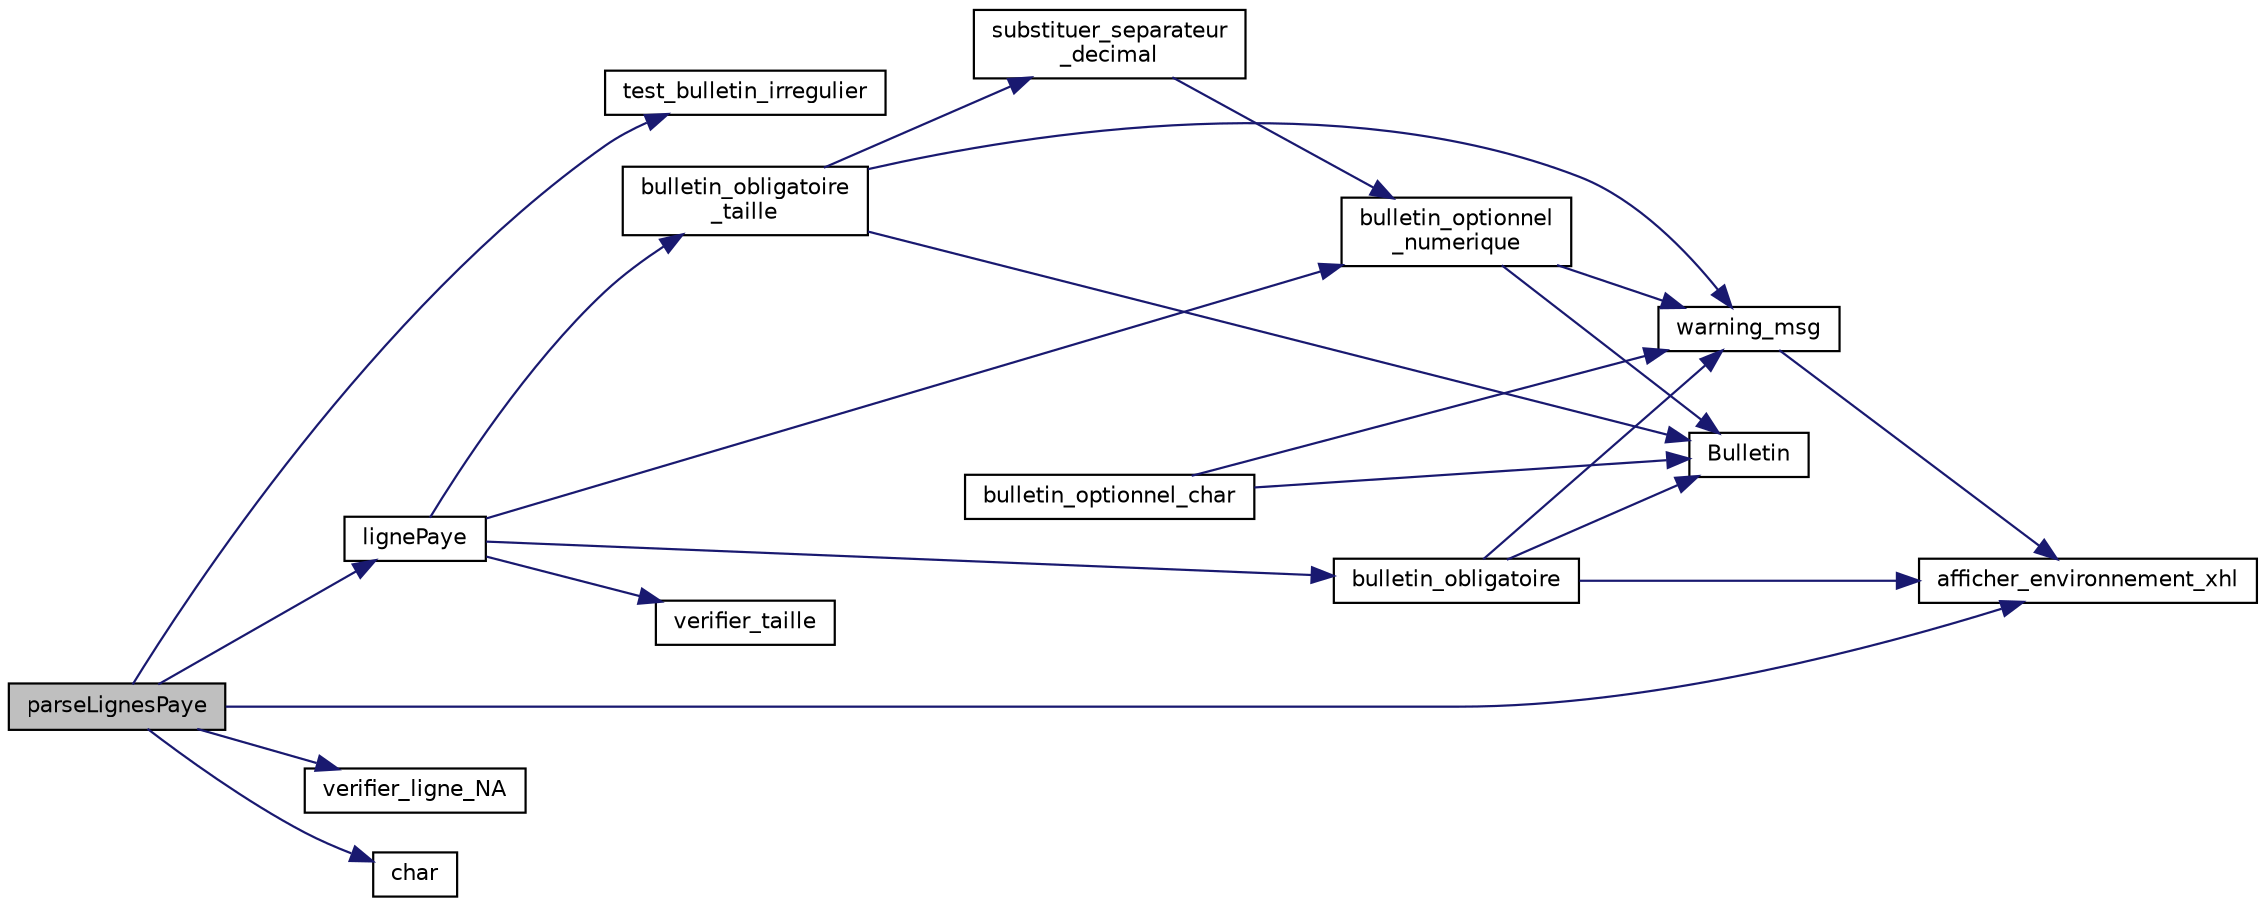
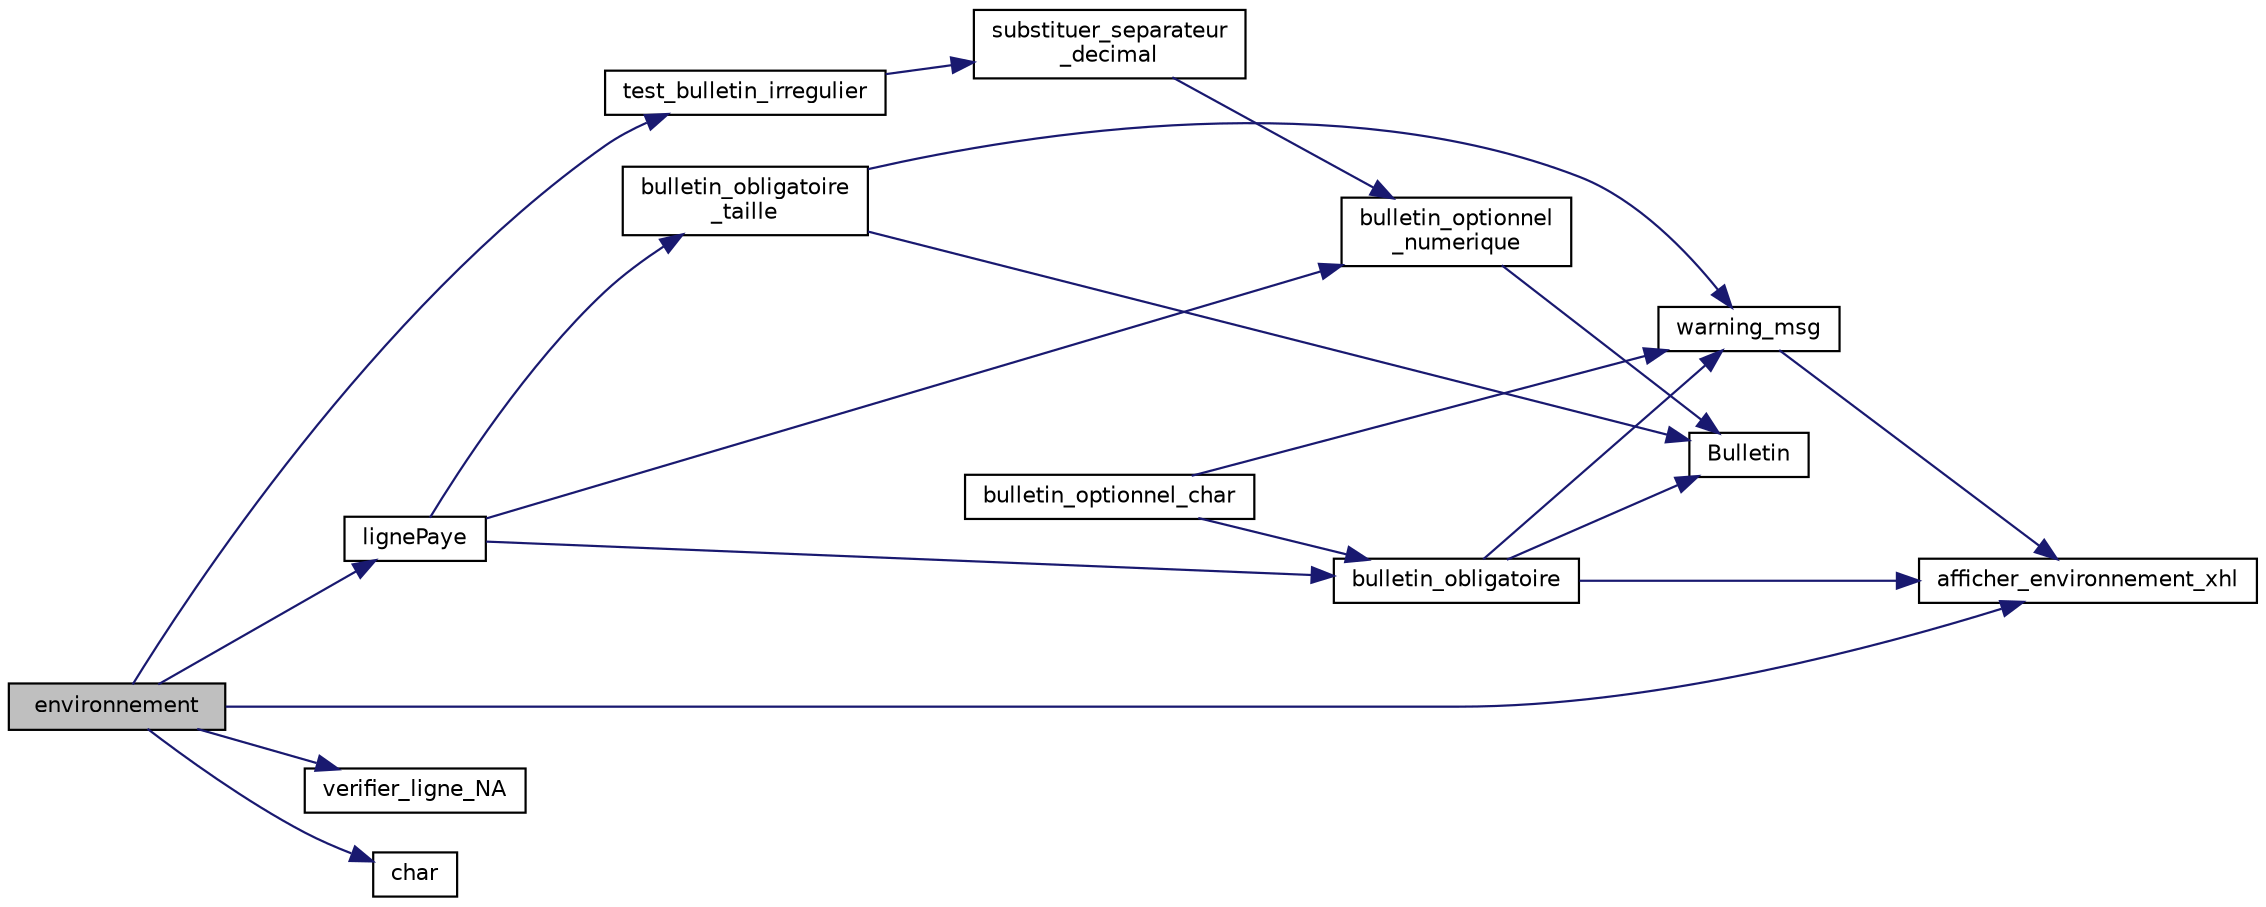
(917, 127) -> (918, 70)
(1610, 283) -> none
(1461, 474) -> (1272, 536)
(745, 623) -> none
(117, 707) -> (117, 707)
